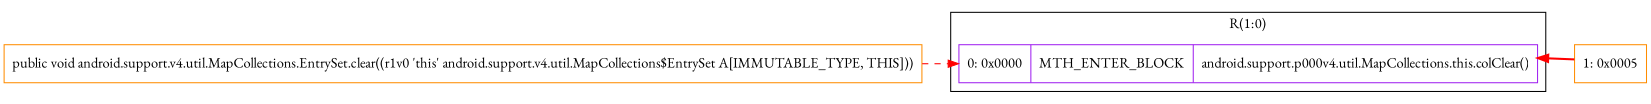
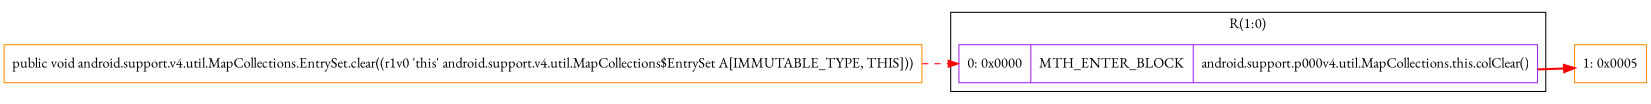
(1561, 59) -> (1552, 69)
